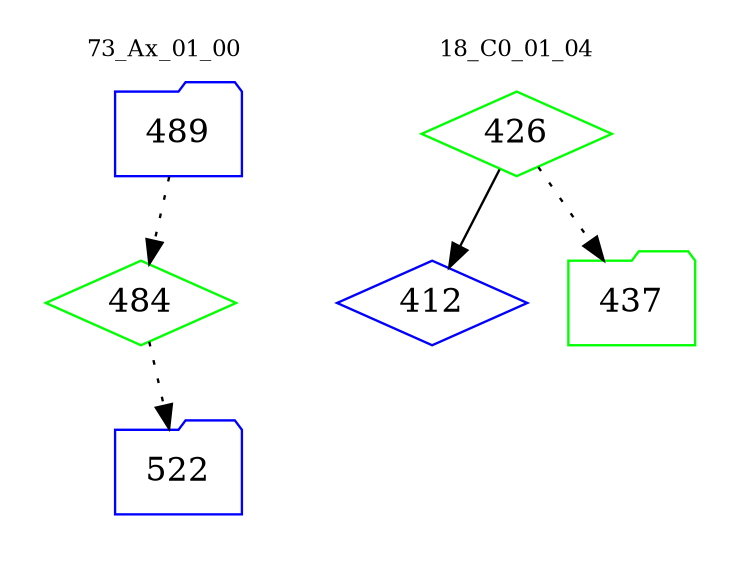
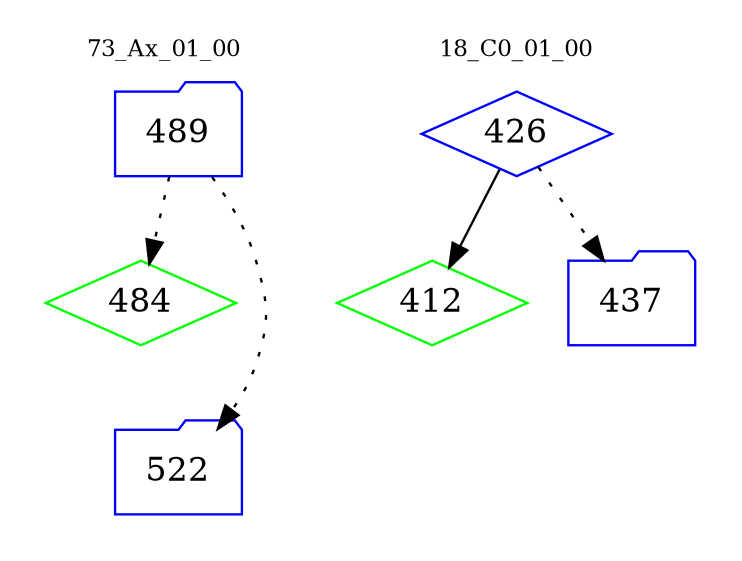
(517, 50) -> (517, 50)
(517, 134) -> (517, 134)
(432, 303) -> (432, 303)
(632, 303) -> (632, 303)
(157, 374) -> (264, 291)
